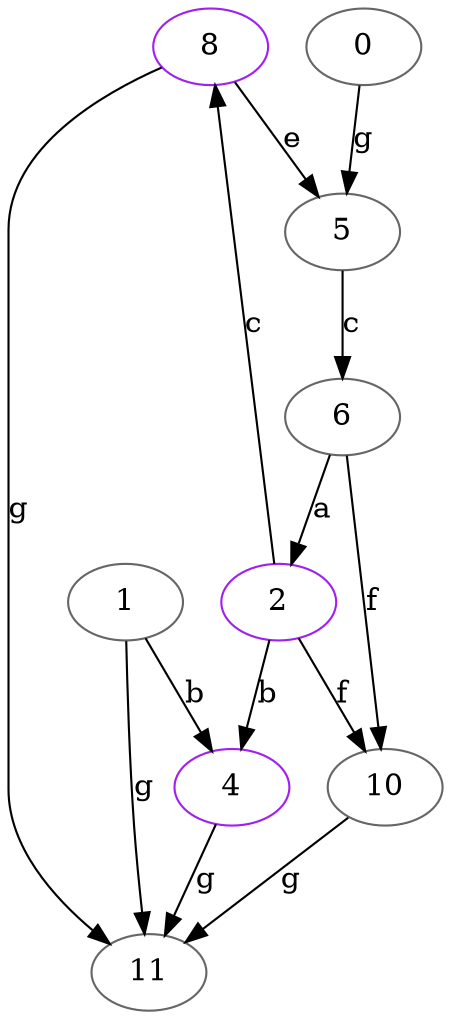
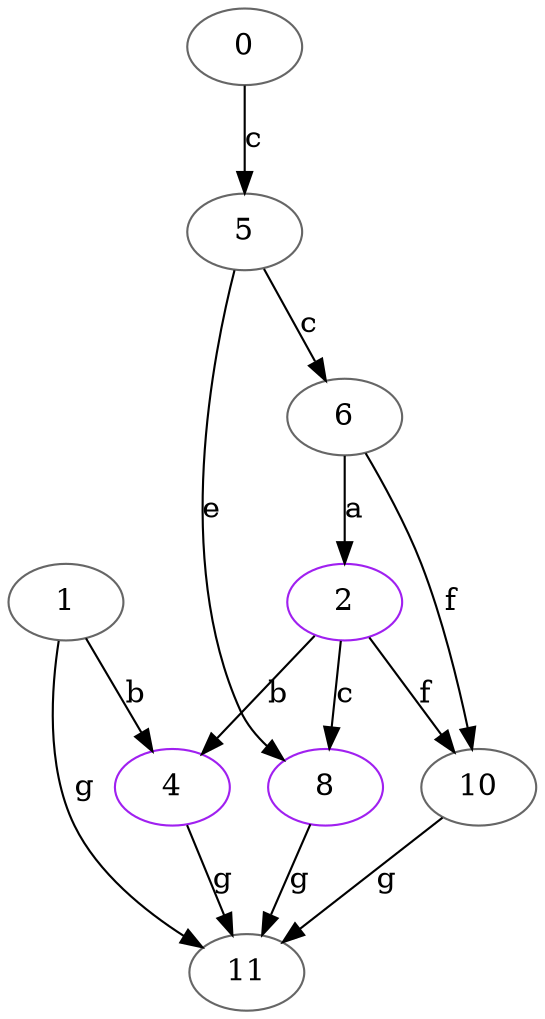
(270, 131) -> (203, 514)
(364, 139) -> (253, 139)
